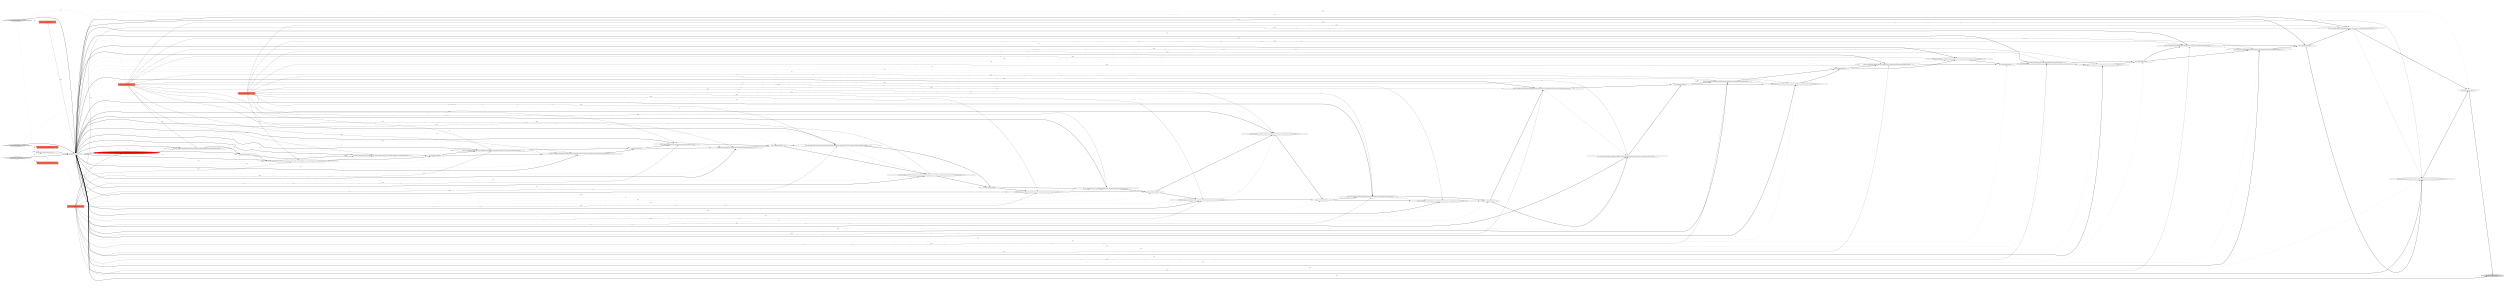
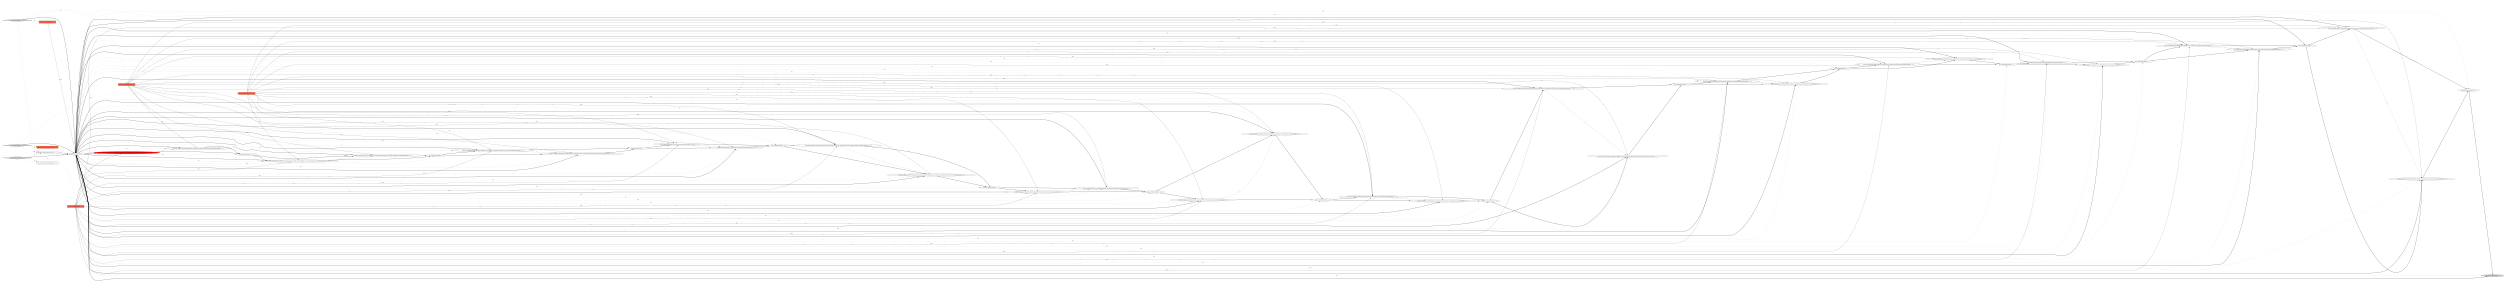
(47, 163) -> (47, 163)
